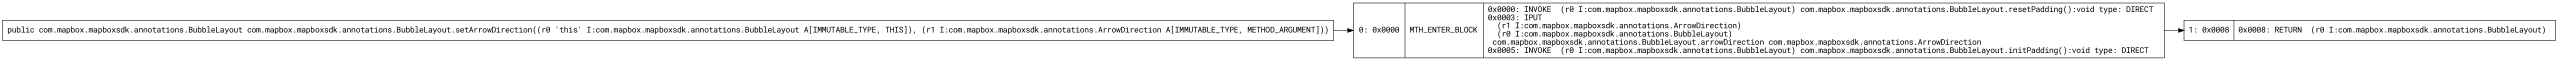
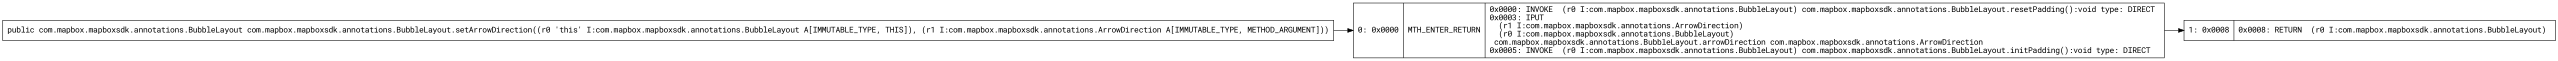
(1443, 30) -> (1444, 30)
